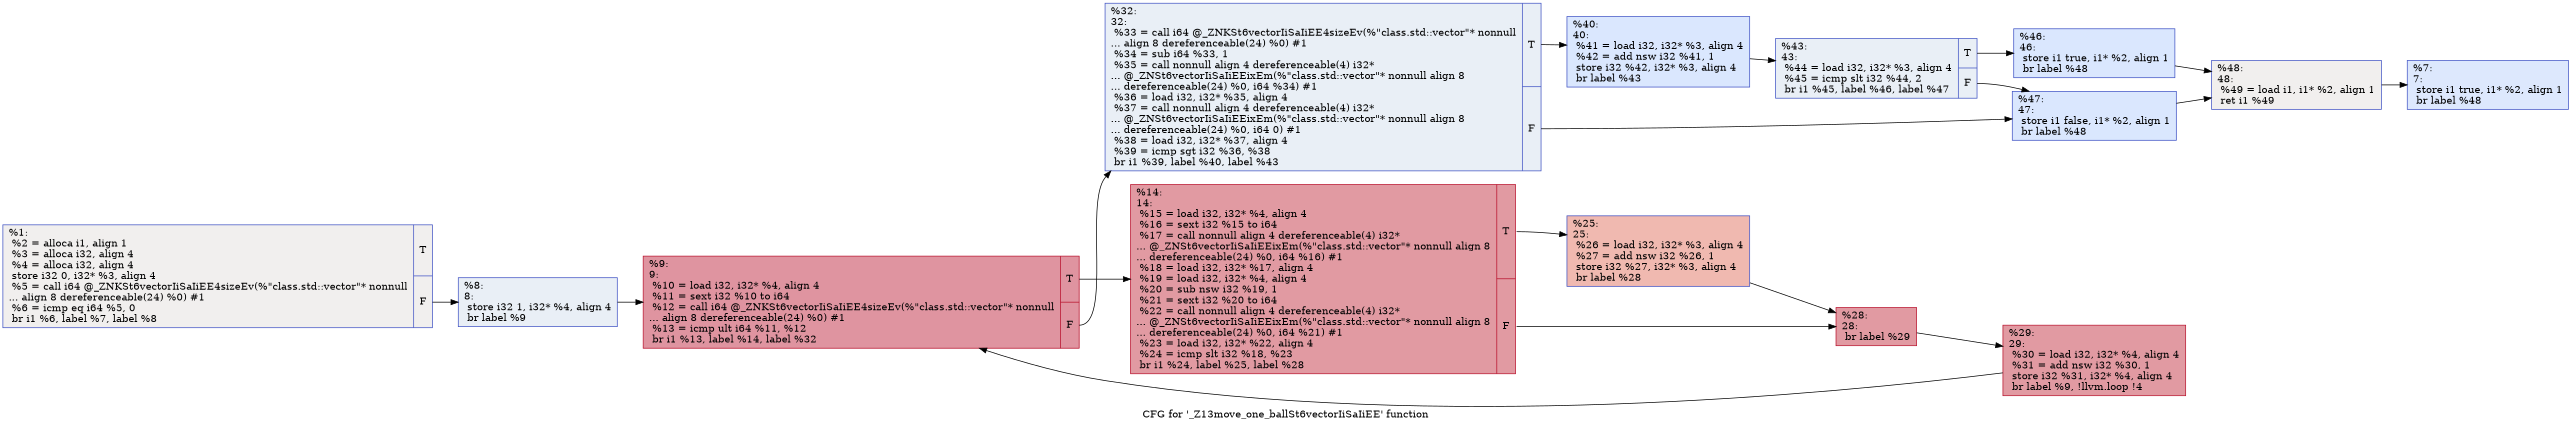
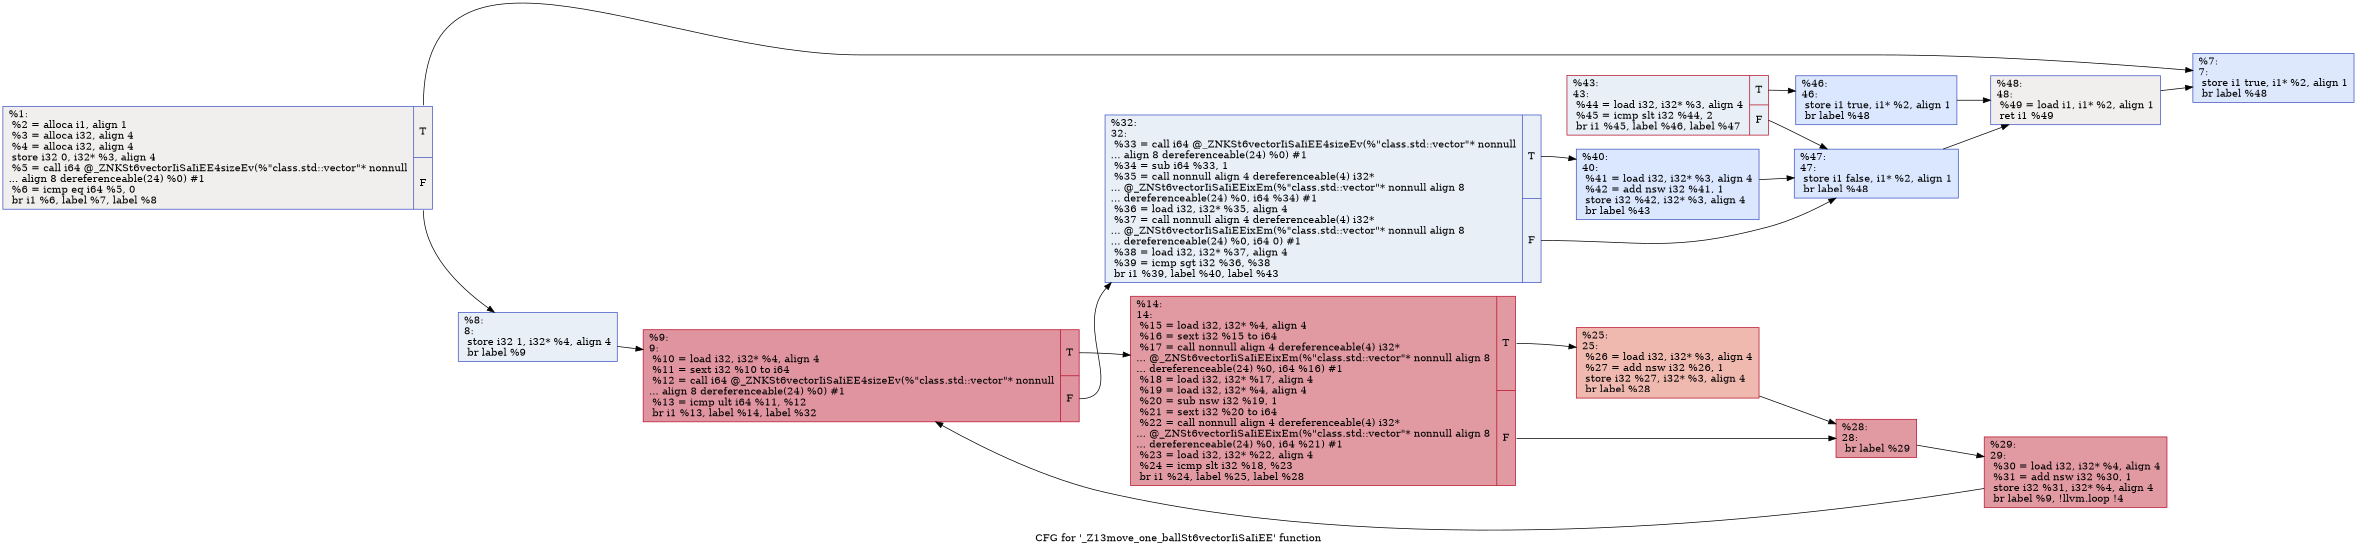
none -> (1271, 55)
(1759, 59) -> (1773, 179)
(1876, 68) -> (1668, 105)
(1658, 251) -> (1668, 363)
